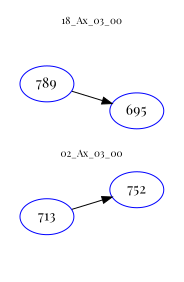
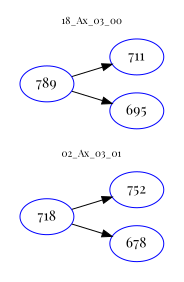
none -> (137, 57)
(92, 154) -> (92, 154)
(47, 217) -> (47, 217)
none -> (137, 244)
